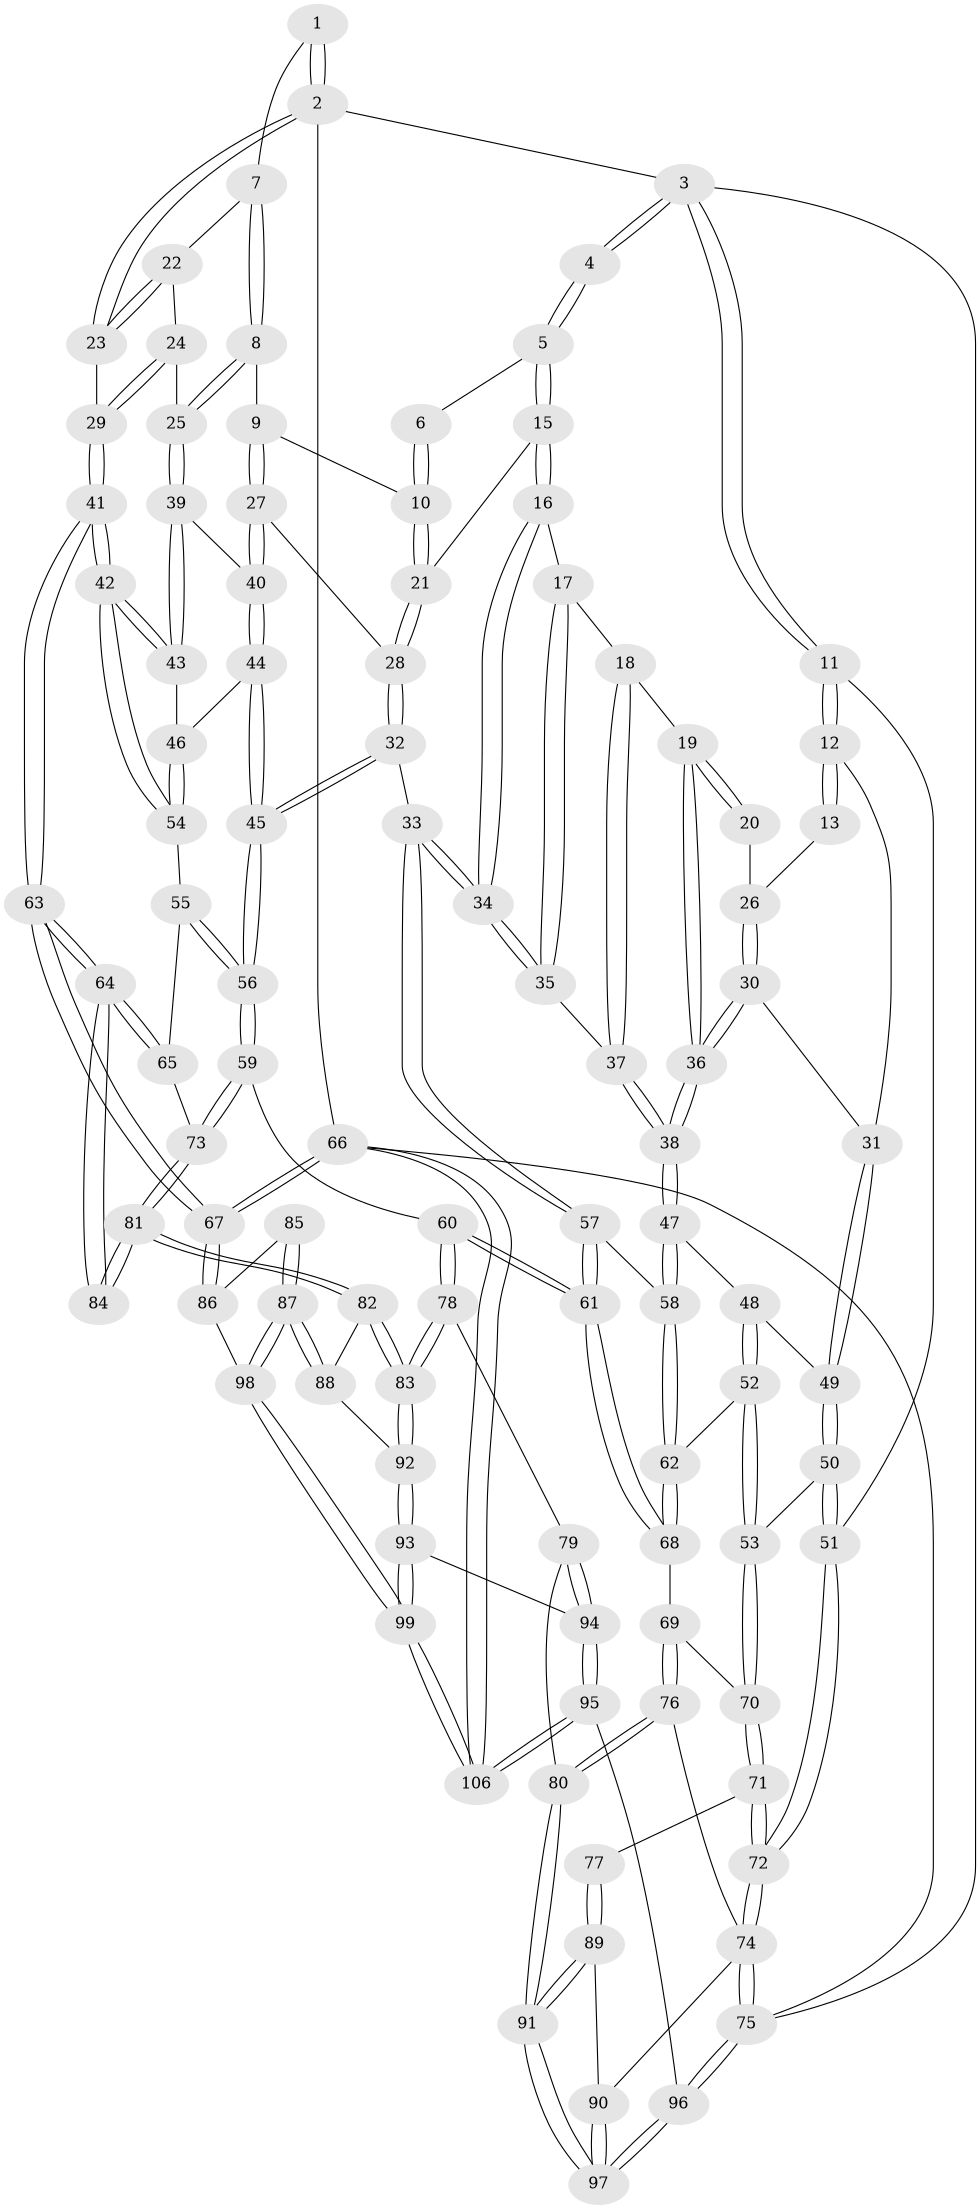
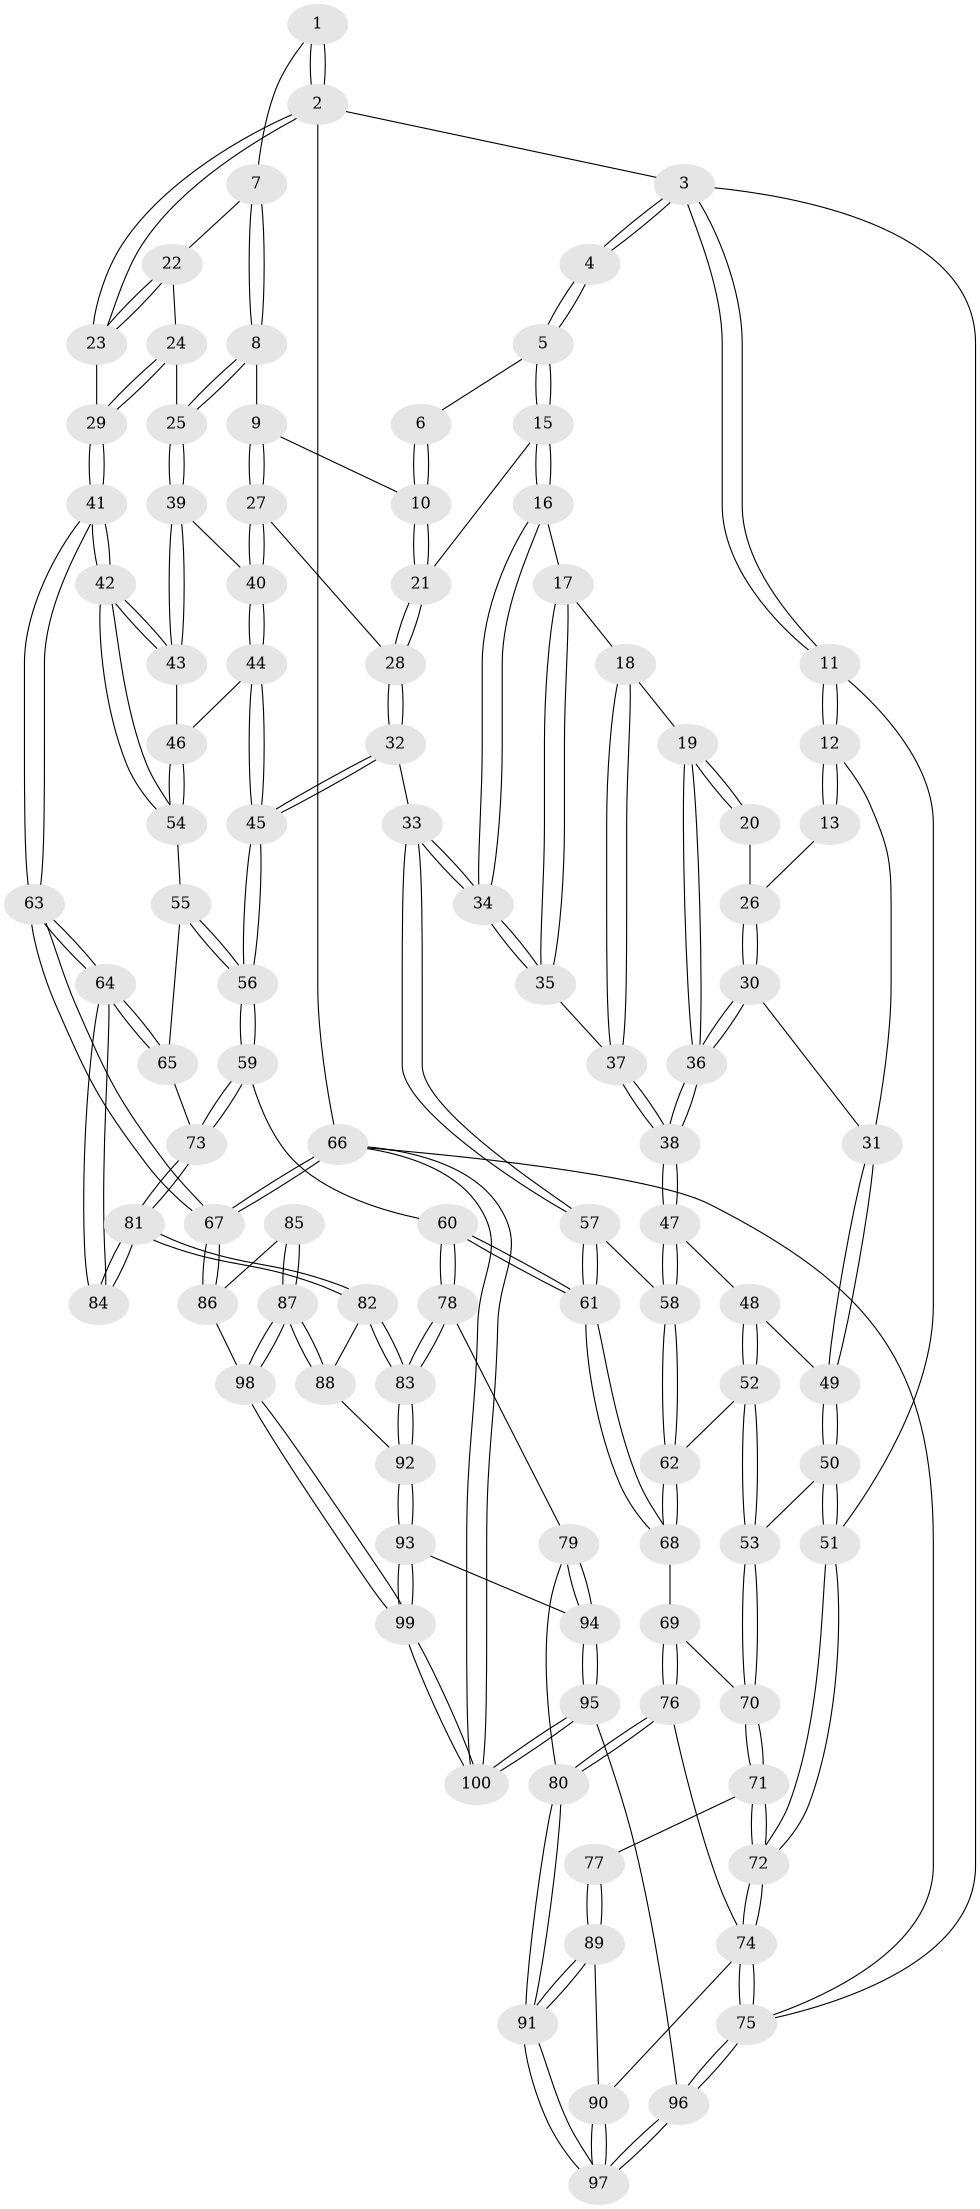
(477, 1784) -> (477, 1784)
